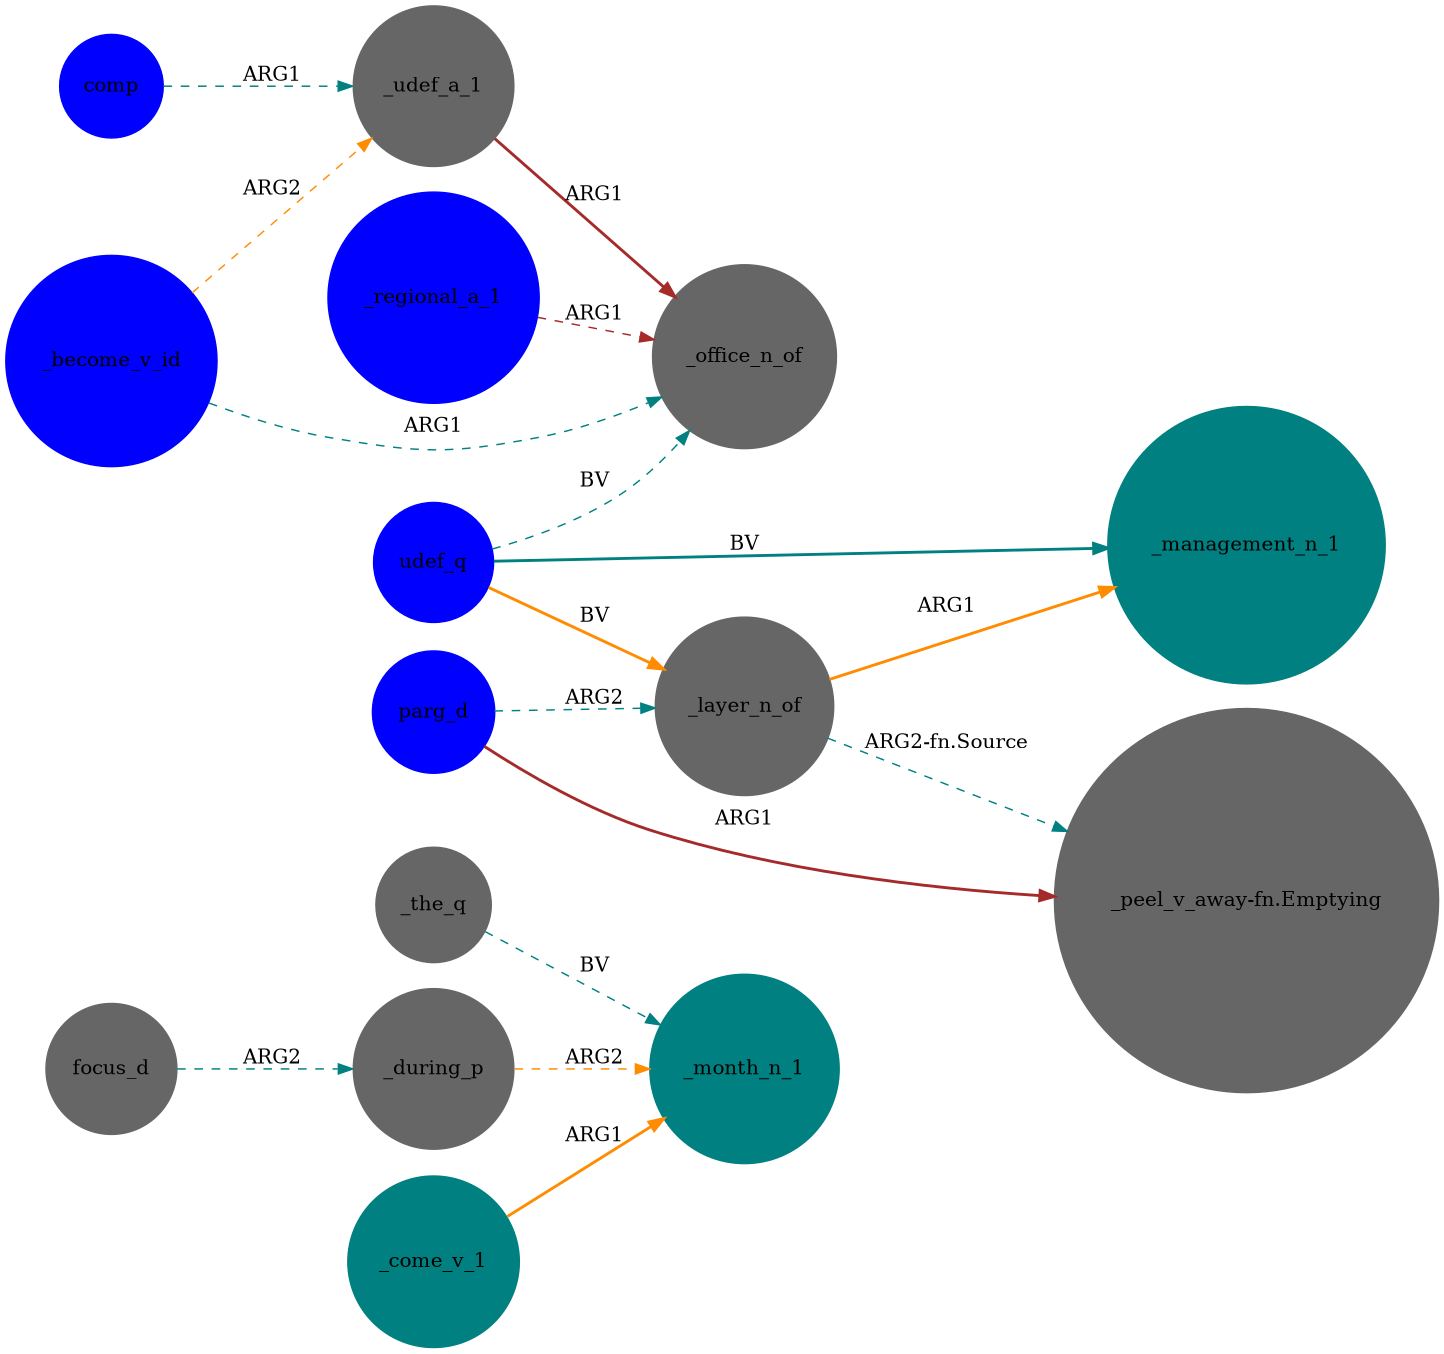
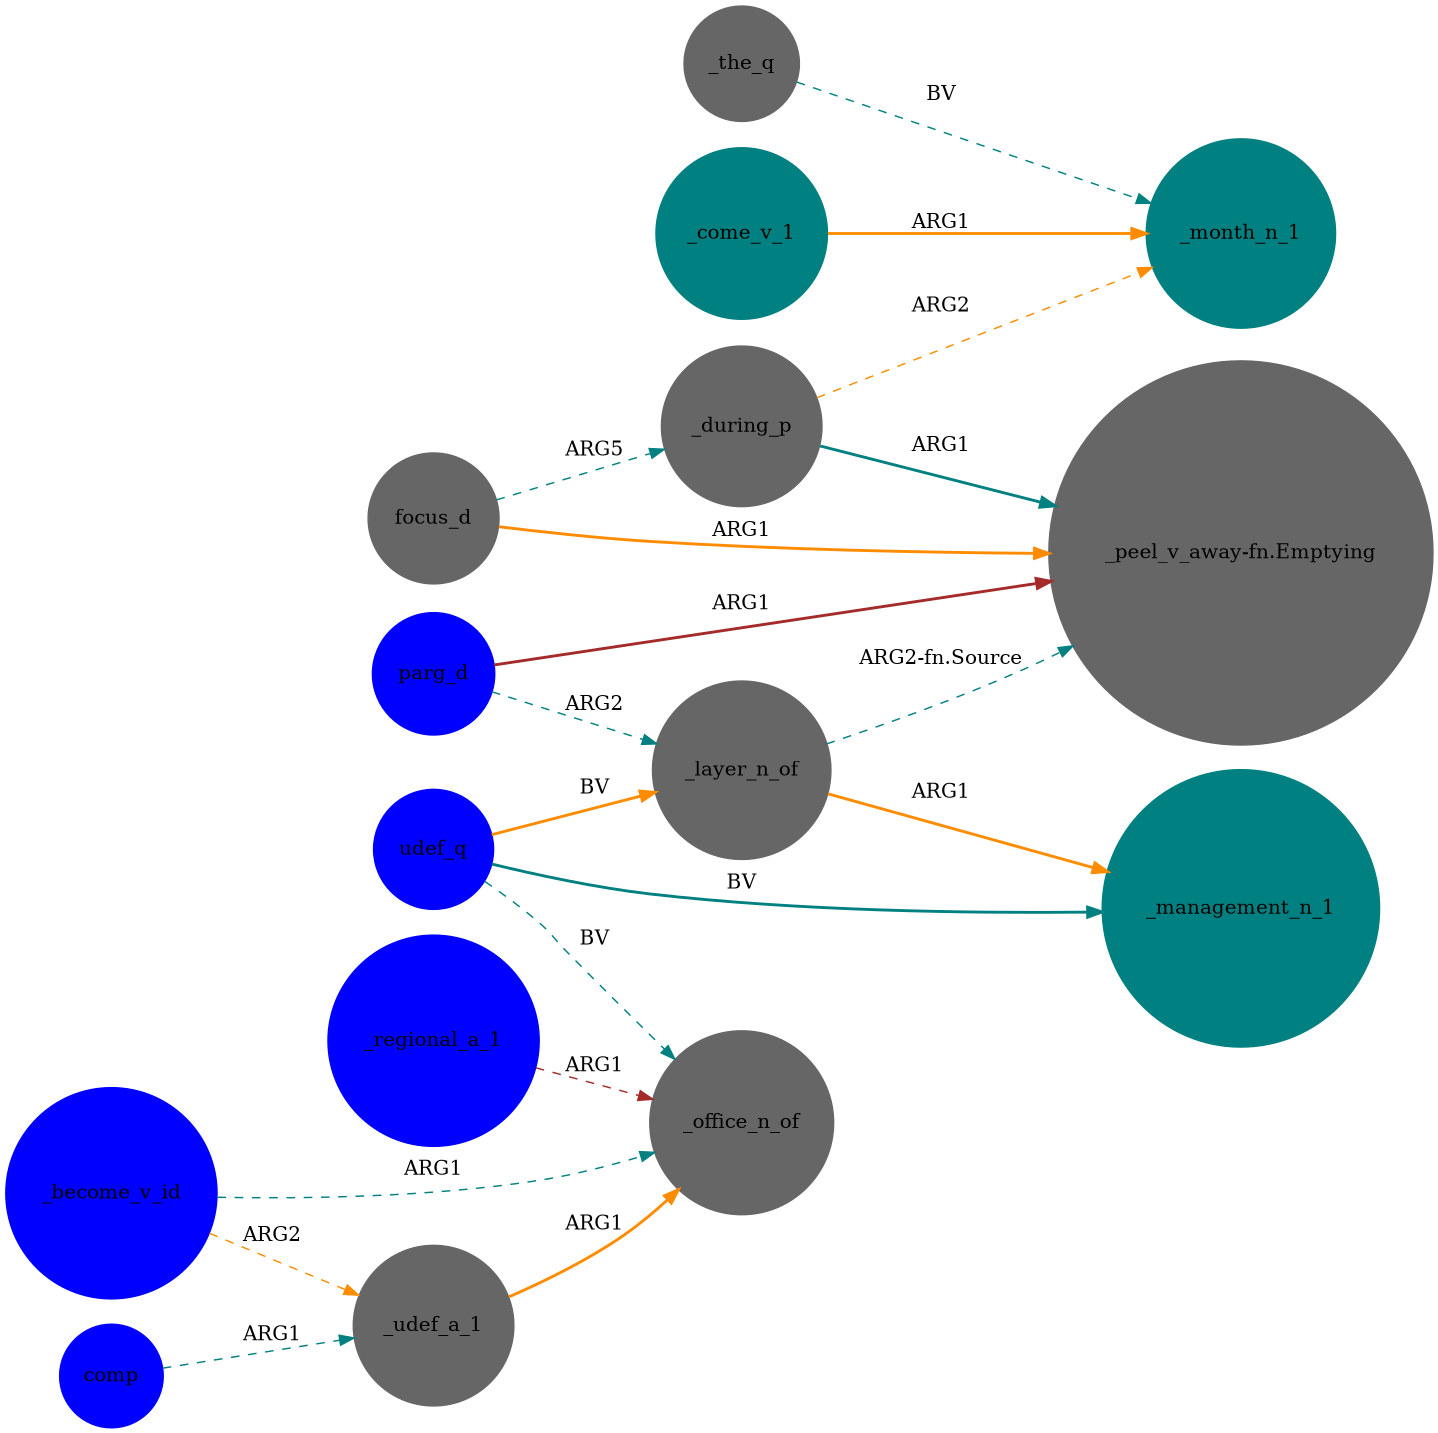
(579, 213) -> (593, 1255)
none -> (930, 474)
none -> (766, 547)
(273, 1058) -> (595, 450)
